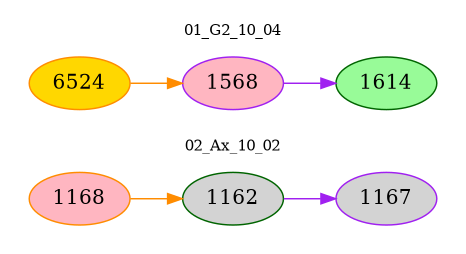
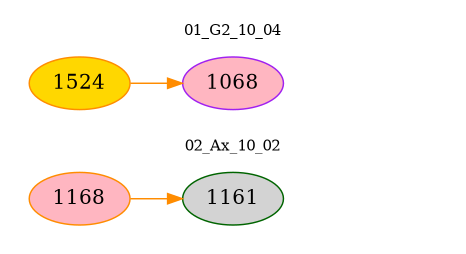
(80, 83) -> (80, 83)
(233, 83) -> (233, 83)
(386, 83) -> none
(233, 199) -> (233, 199)
(386, 199) -> none
